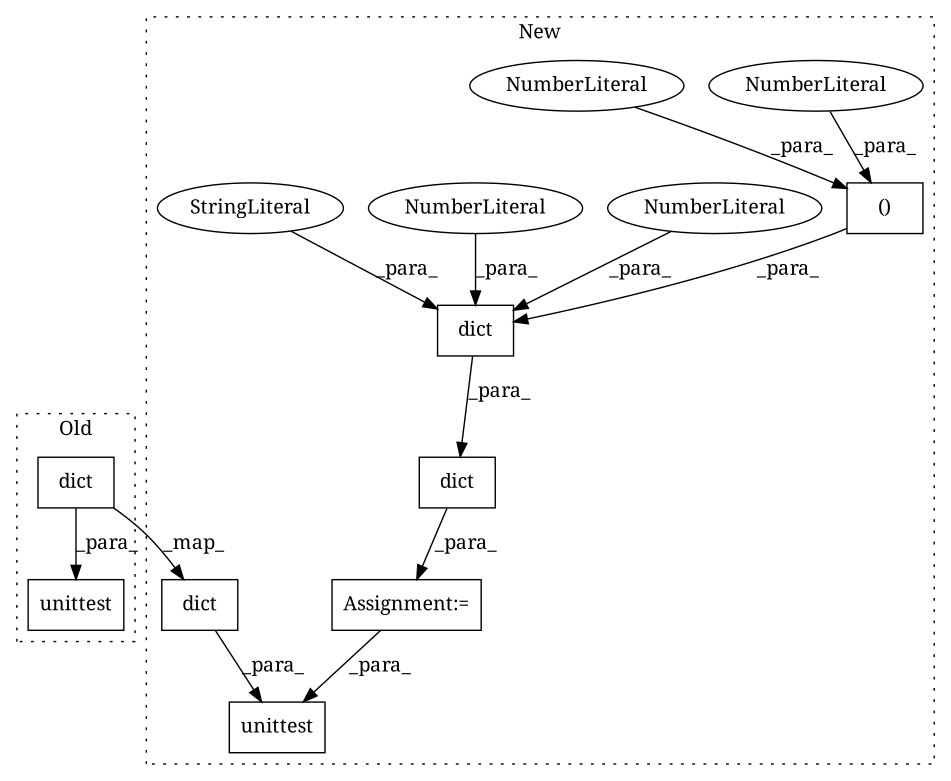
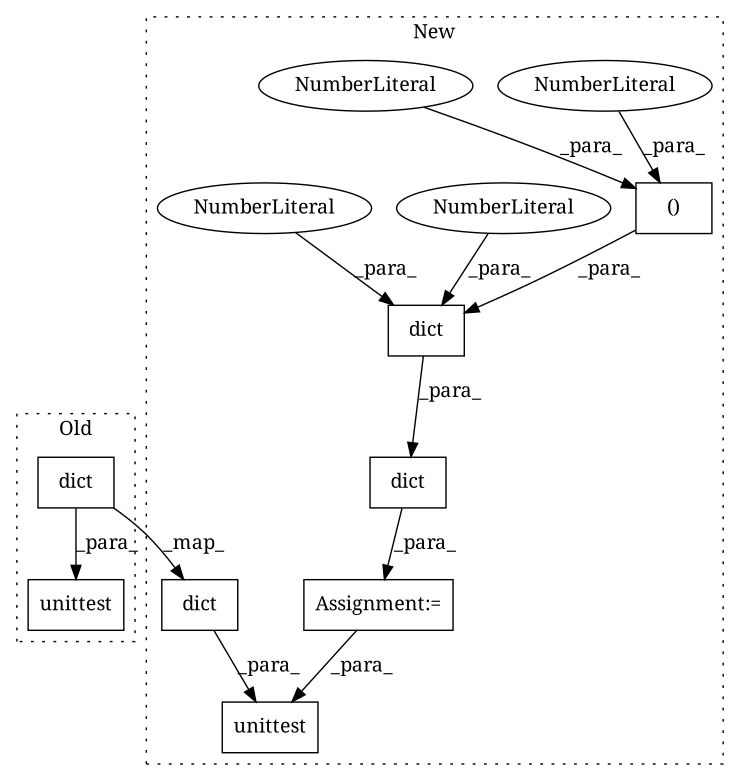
(250, 208) -> none
